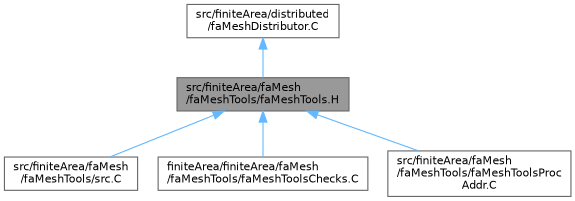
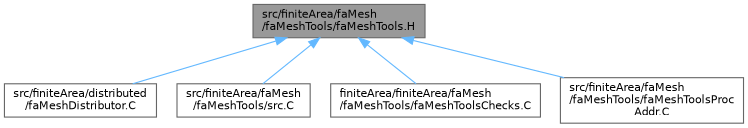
(263, 63) -> (204, 62)
